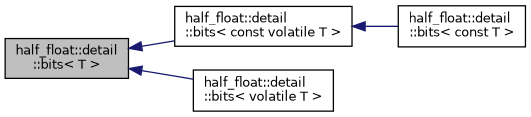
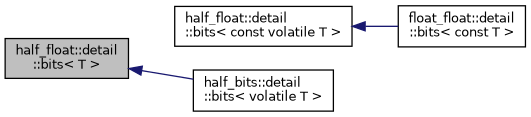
(462, 26) -> (462, 26)
(158, 44) -> none
(263, 91) -> (263, 91)
